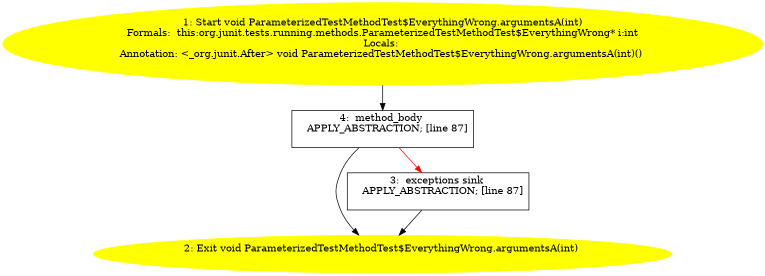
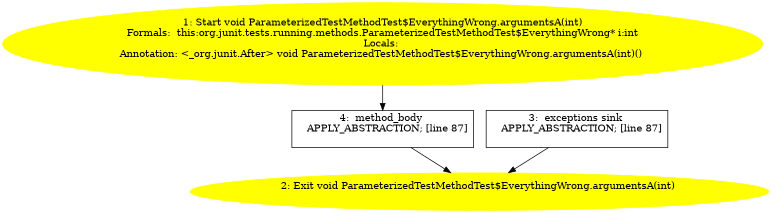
(408, 157) -> none
